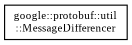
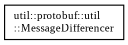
(66, 22) -> (64, 22)
